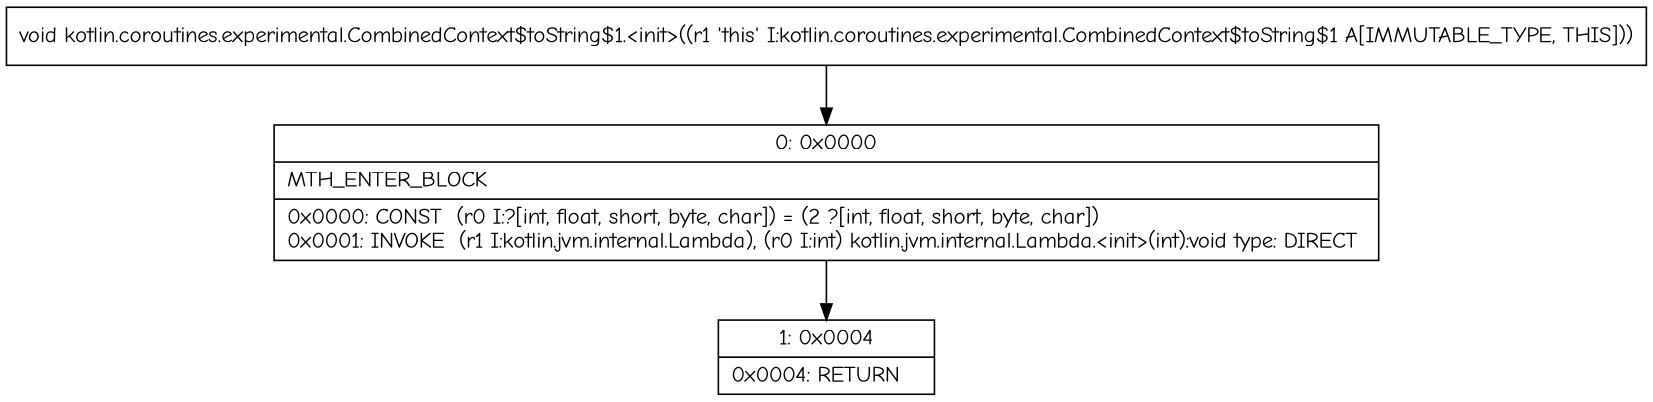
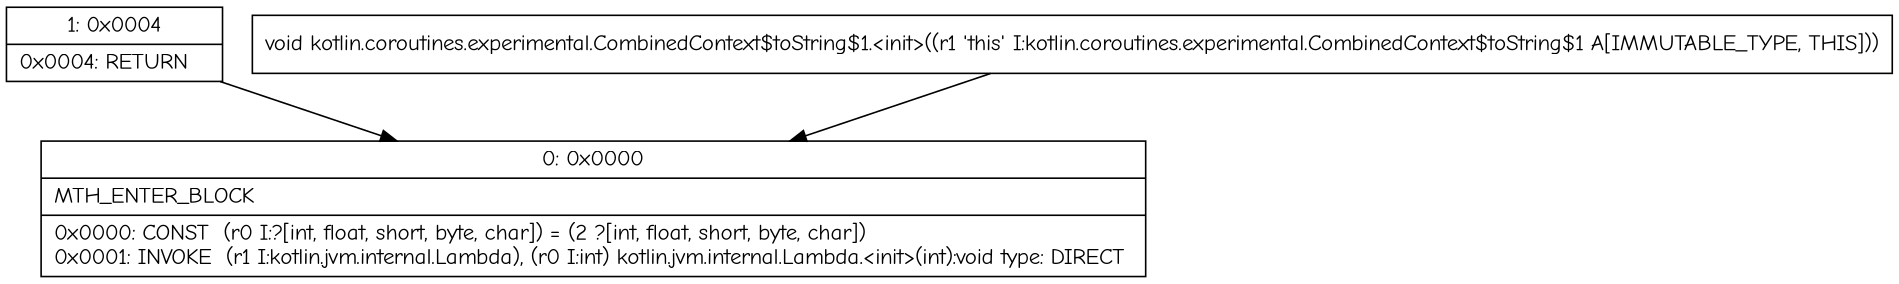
(826, 282) -> (301, 109)
